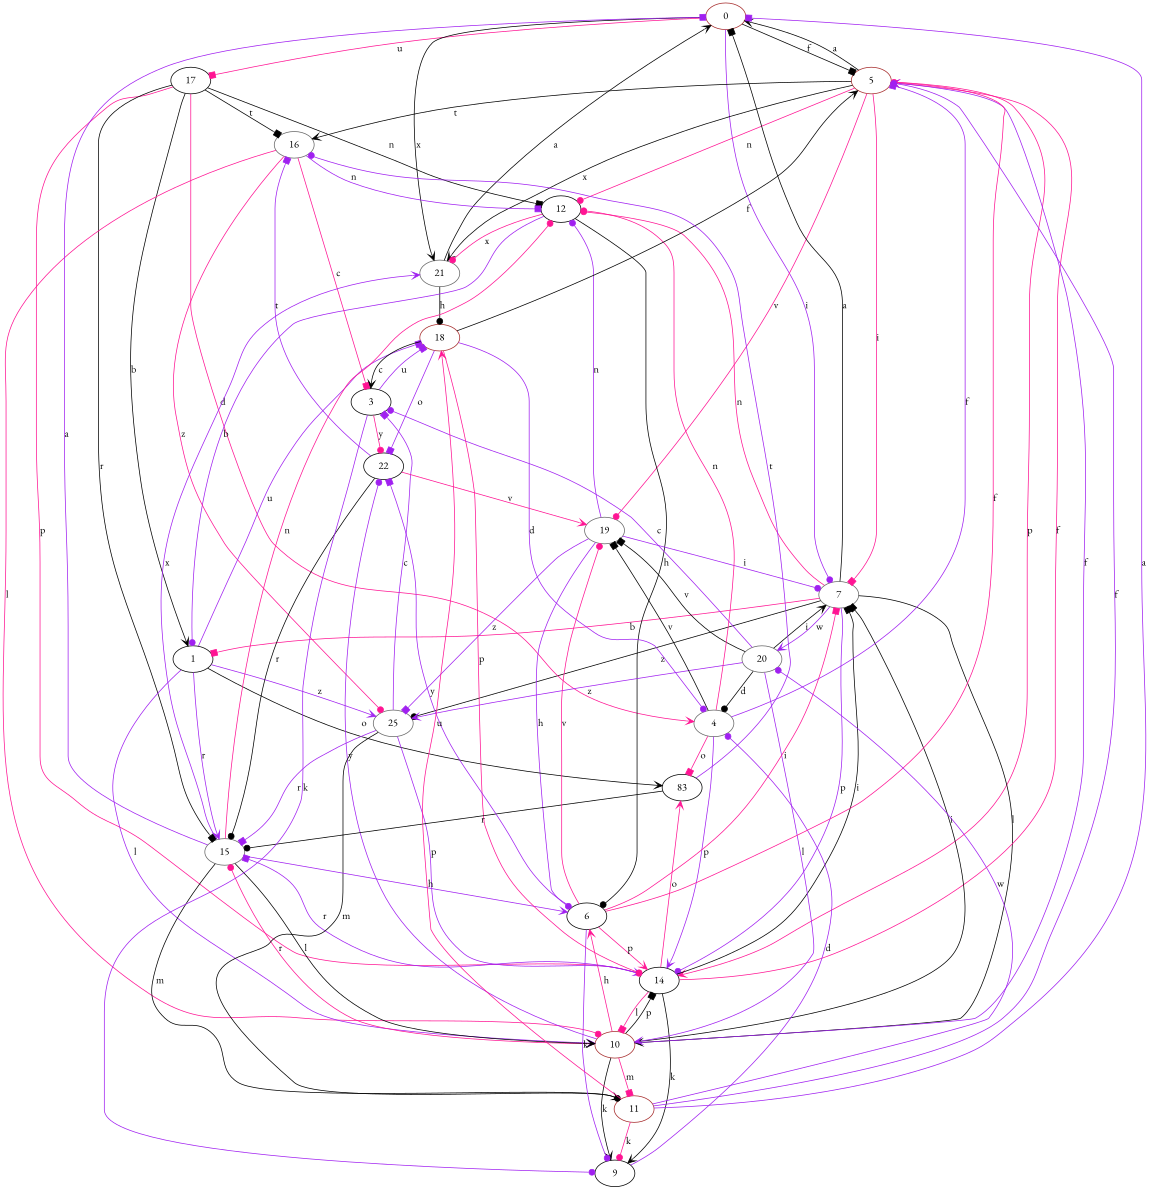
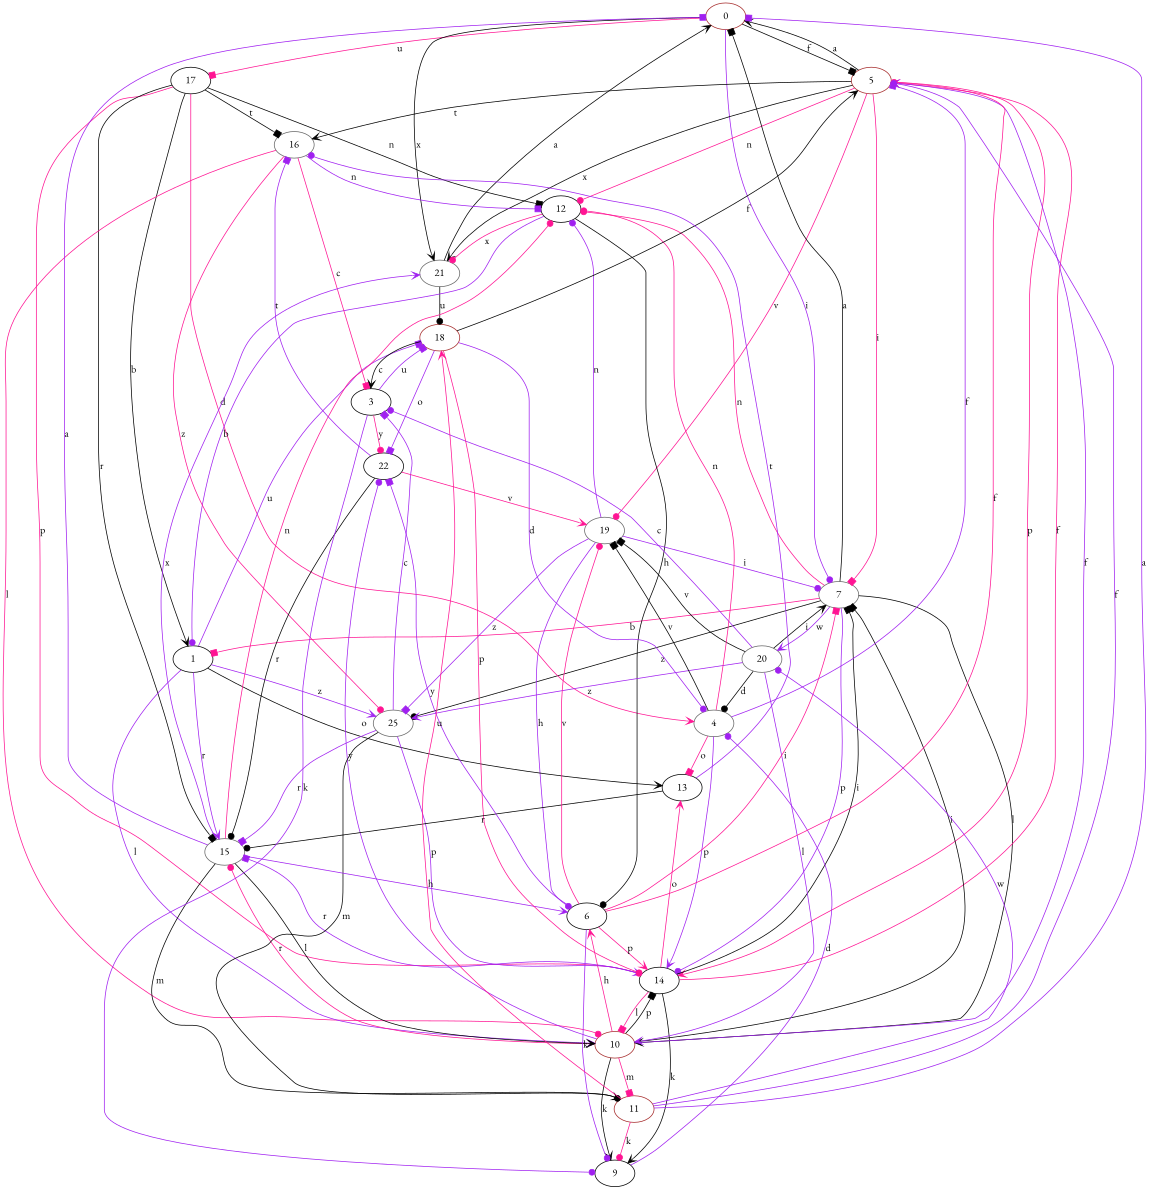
(443, 306) -> (443, 306)
(682, 788) -> (682, 788)
